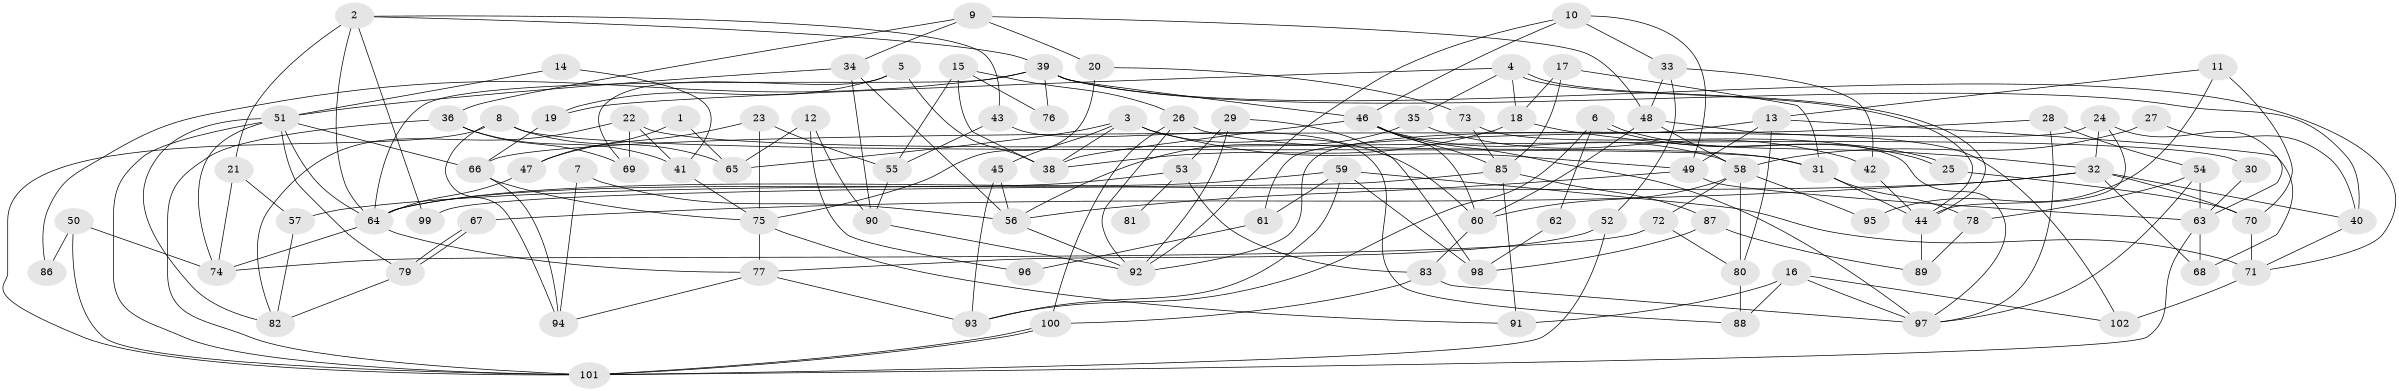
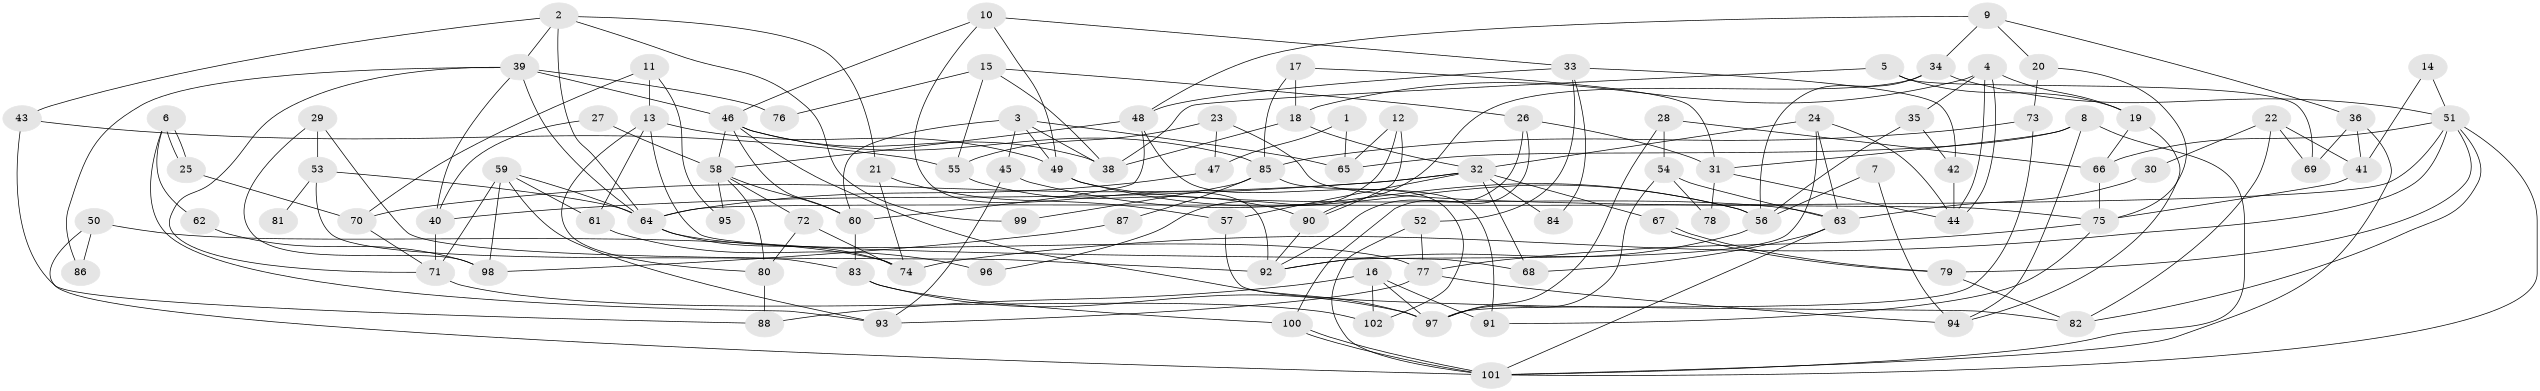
none -> (1553, 221)
(540, 236) -> (2117, 254)
(1922, 273) -> none
